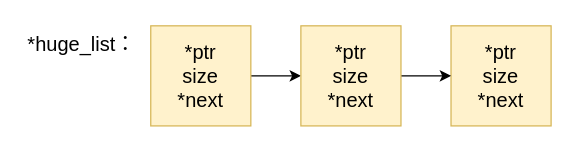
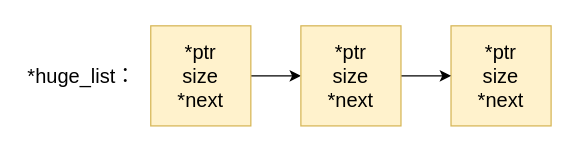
(82, 44) -> (82, 76)
